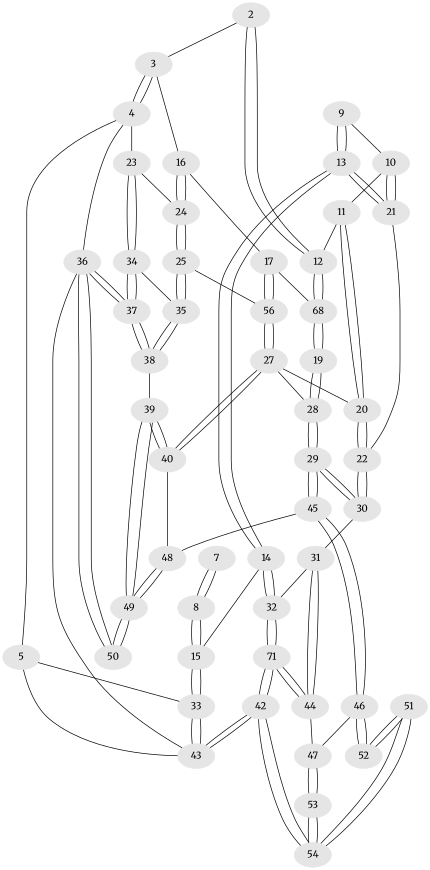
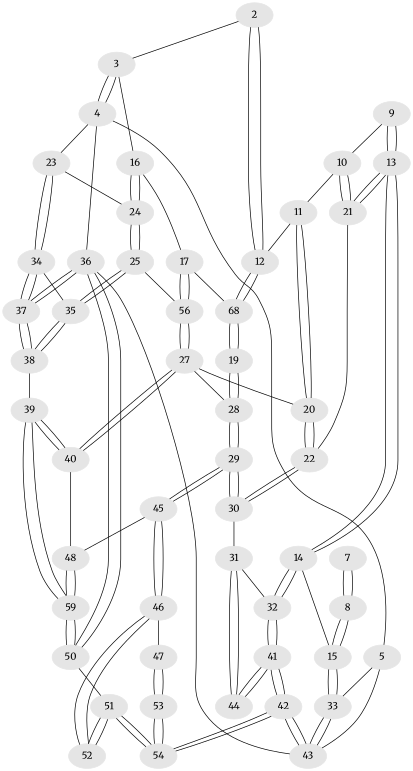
(129, 608) -> (71, 608)
(272, 657) -> (272, 657)
none -> (90, 682)
(311, 731) -> none
